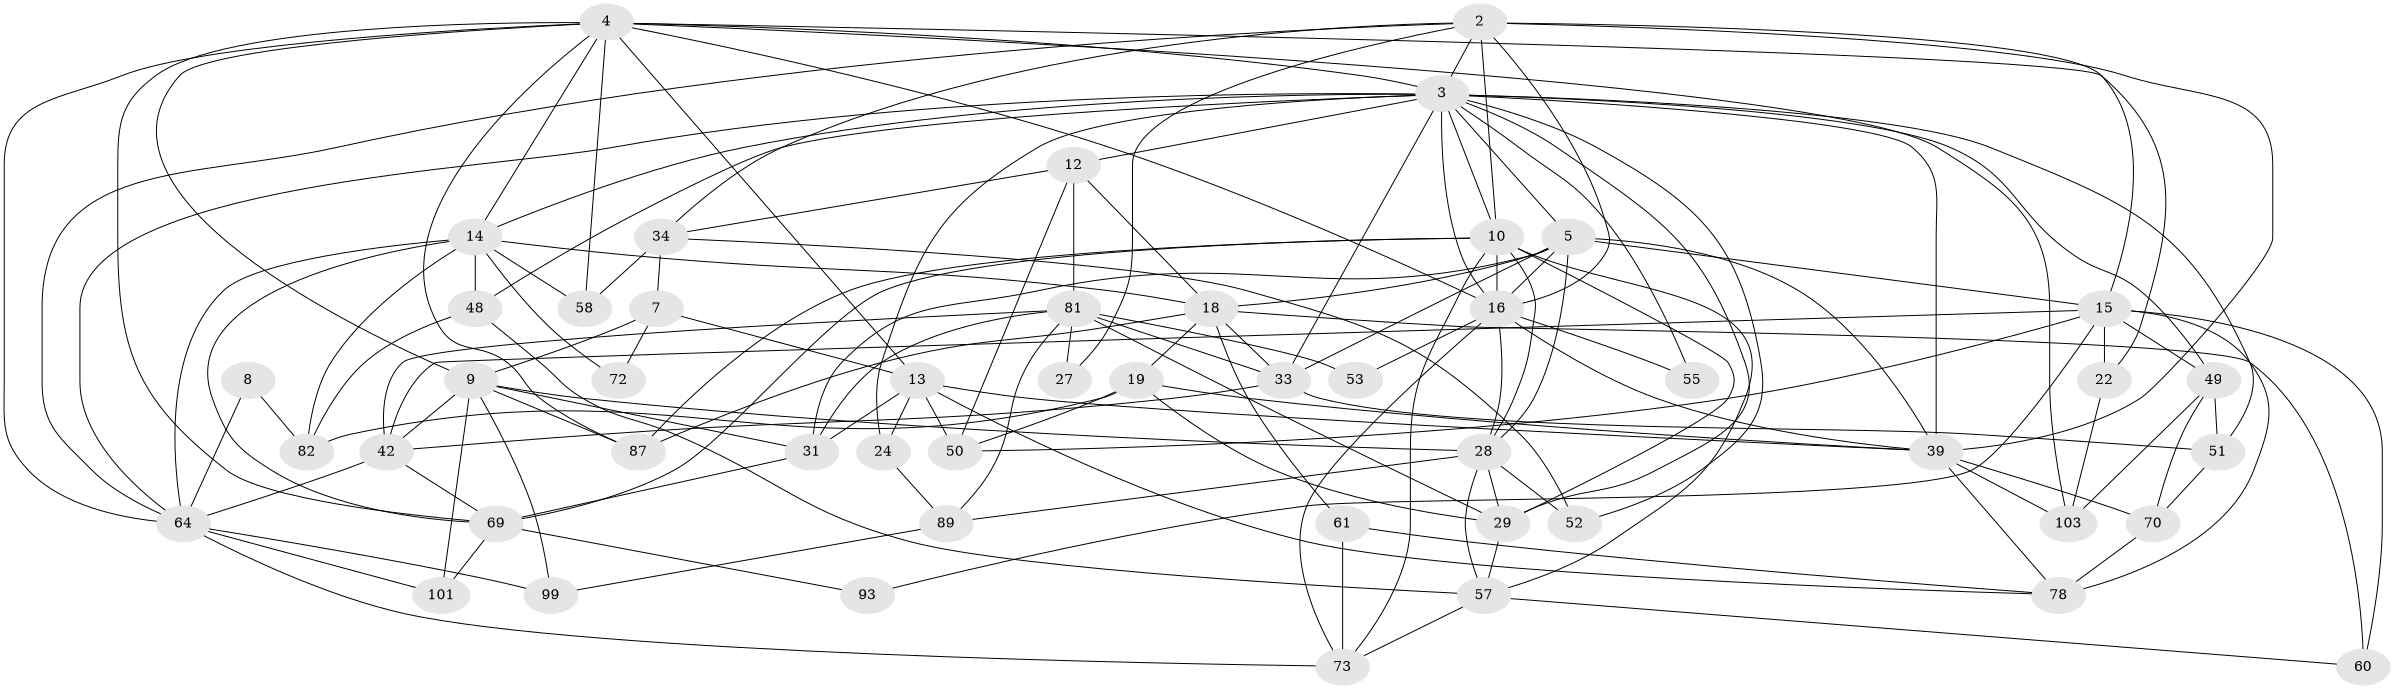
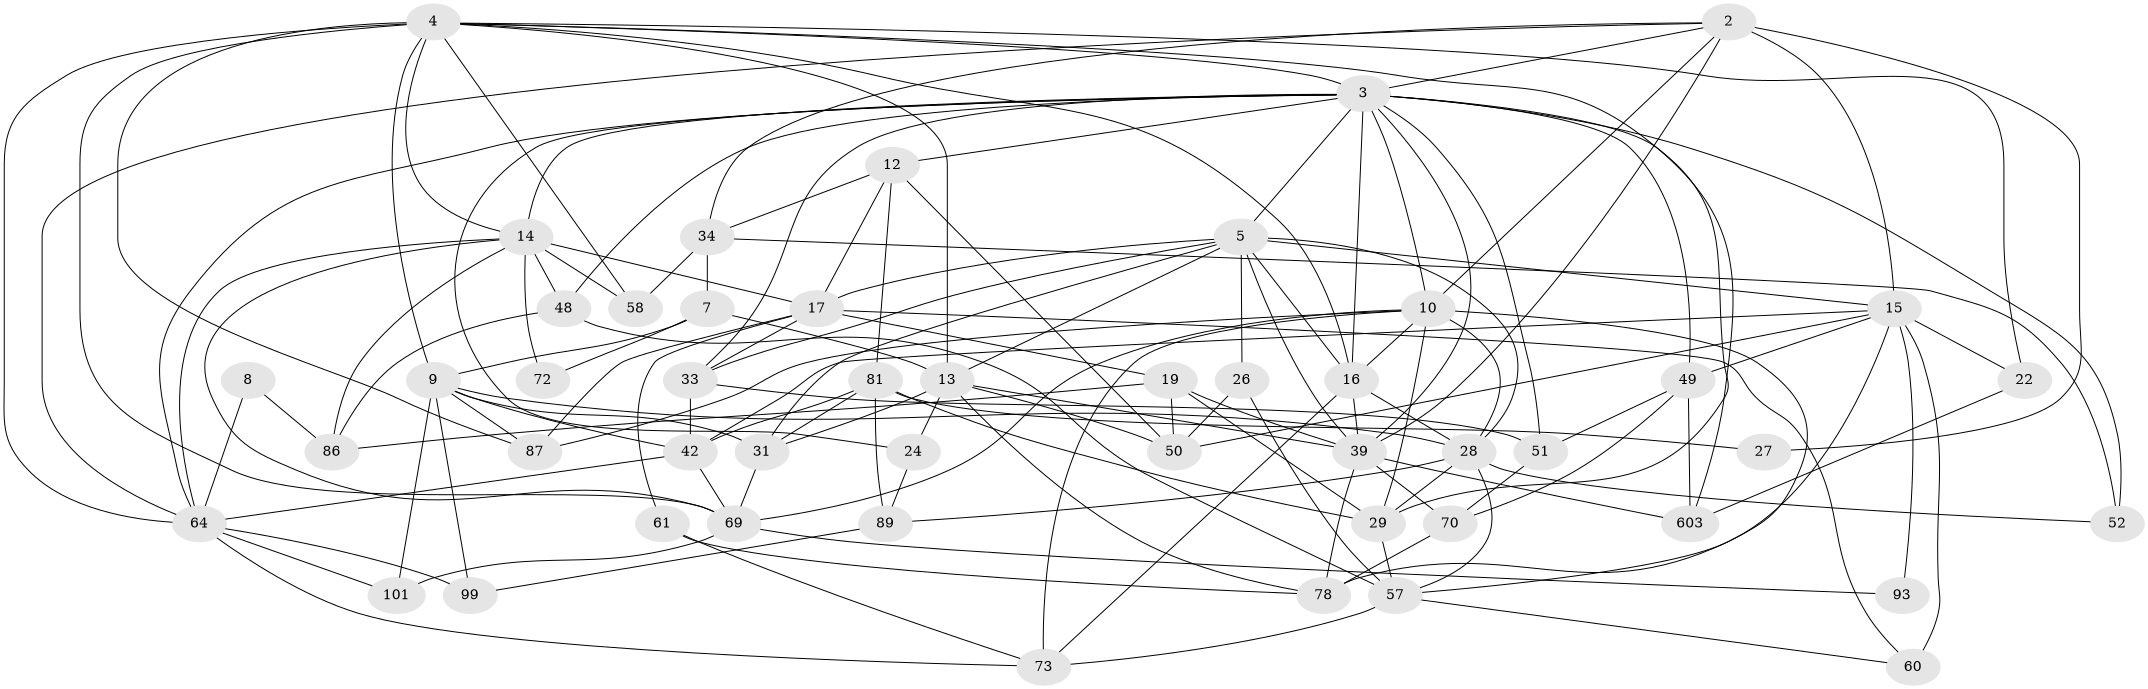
(1591, 182) -> none
none -> (1094, 309)
(1211, 309) -> (817, 309)
(1183, 346) -> none
none -> (1242, 380)
(1356, 380) -> none
(1692, 380) -> none
(307, 452) -> (332, 452)
(2069, 524) -> (1690, 524)
